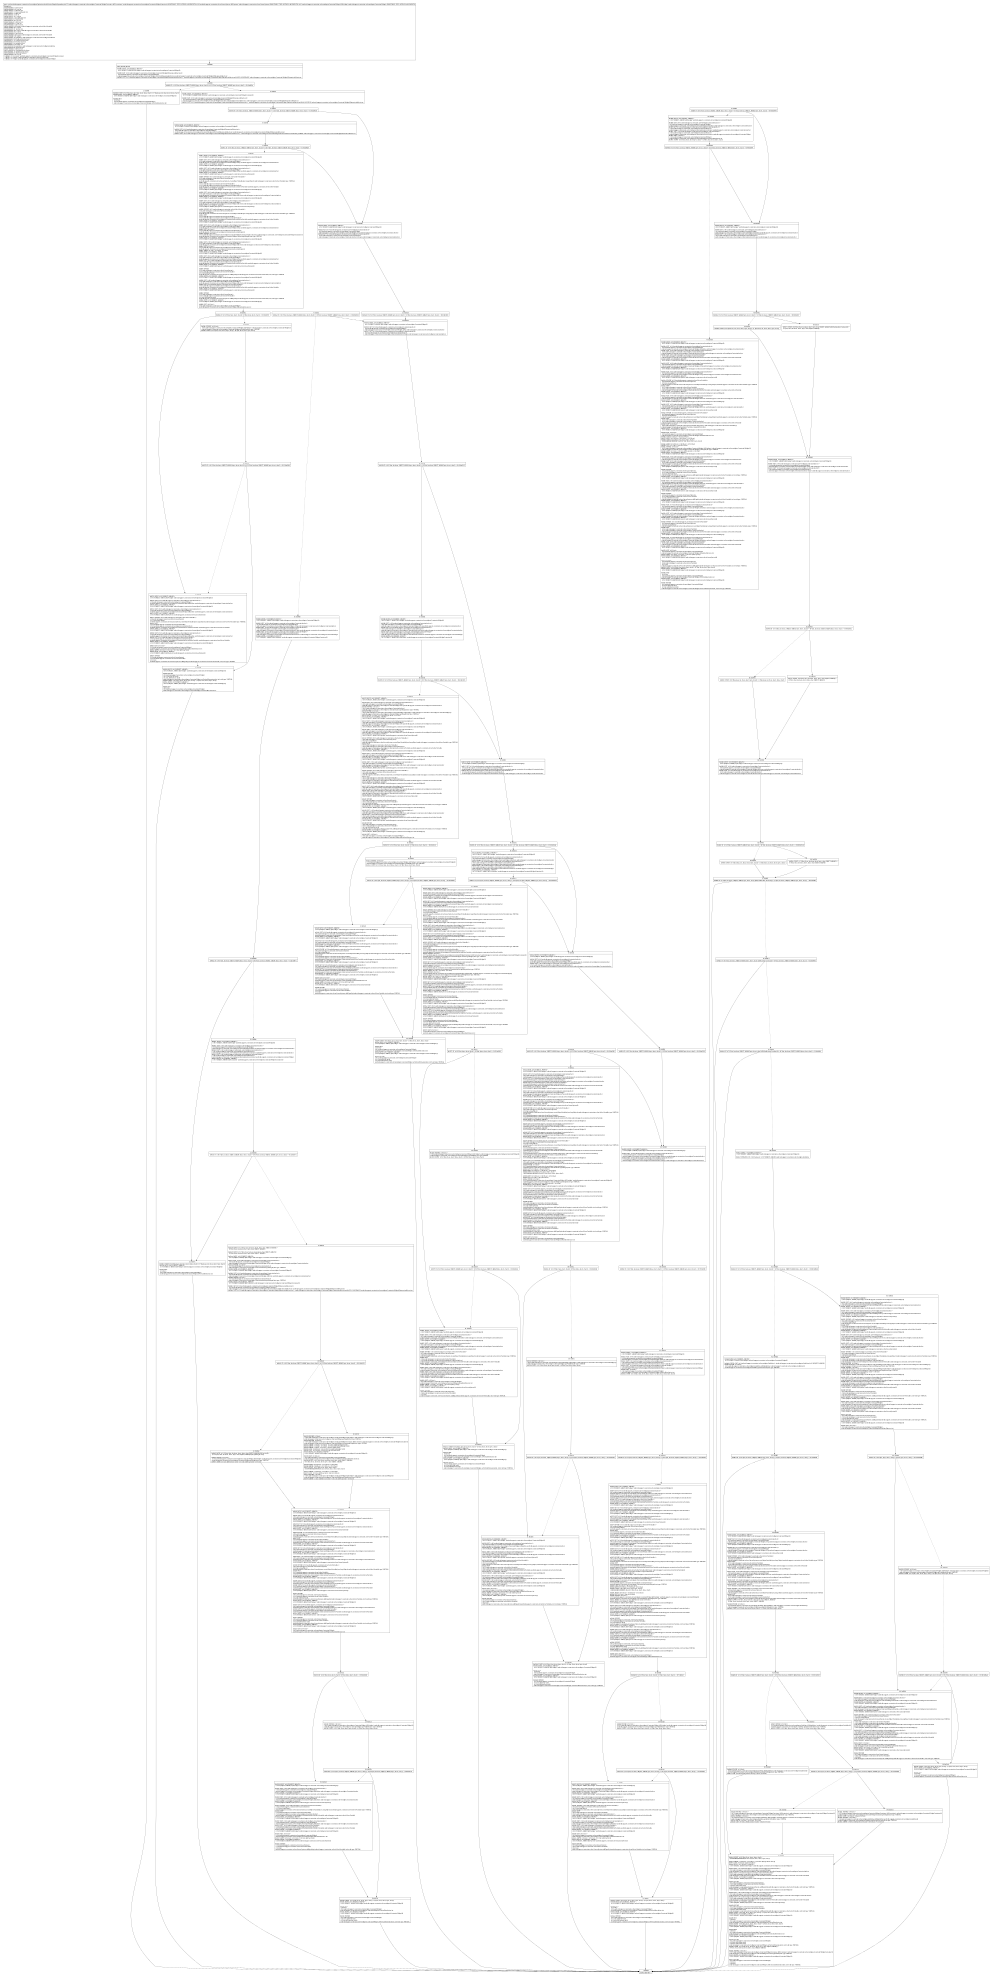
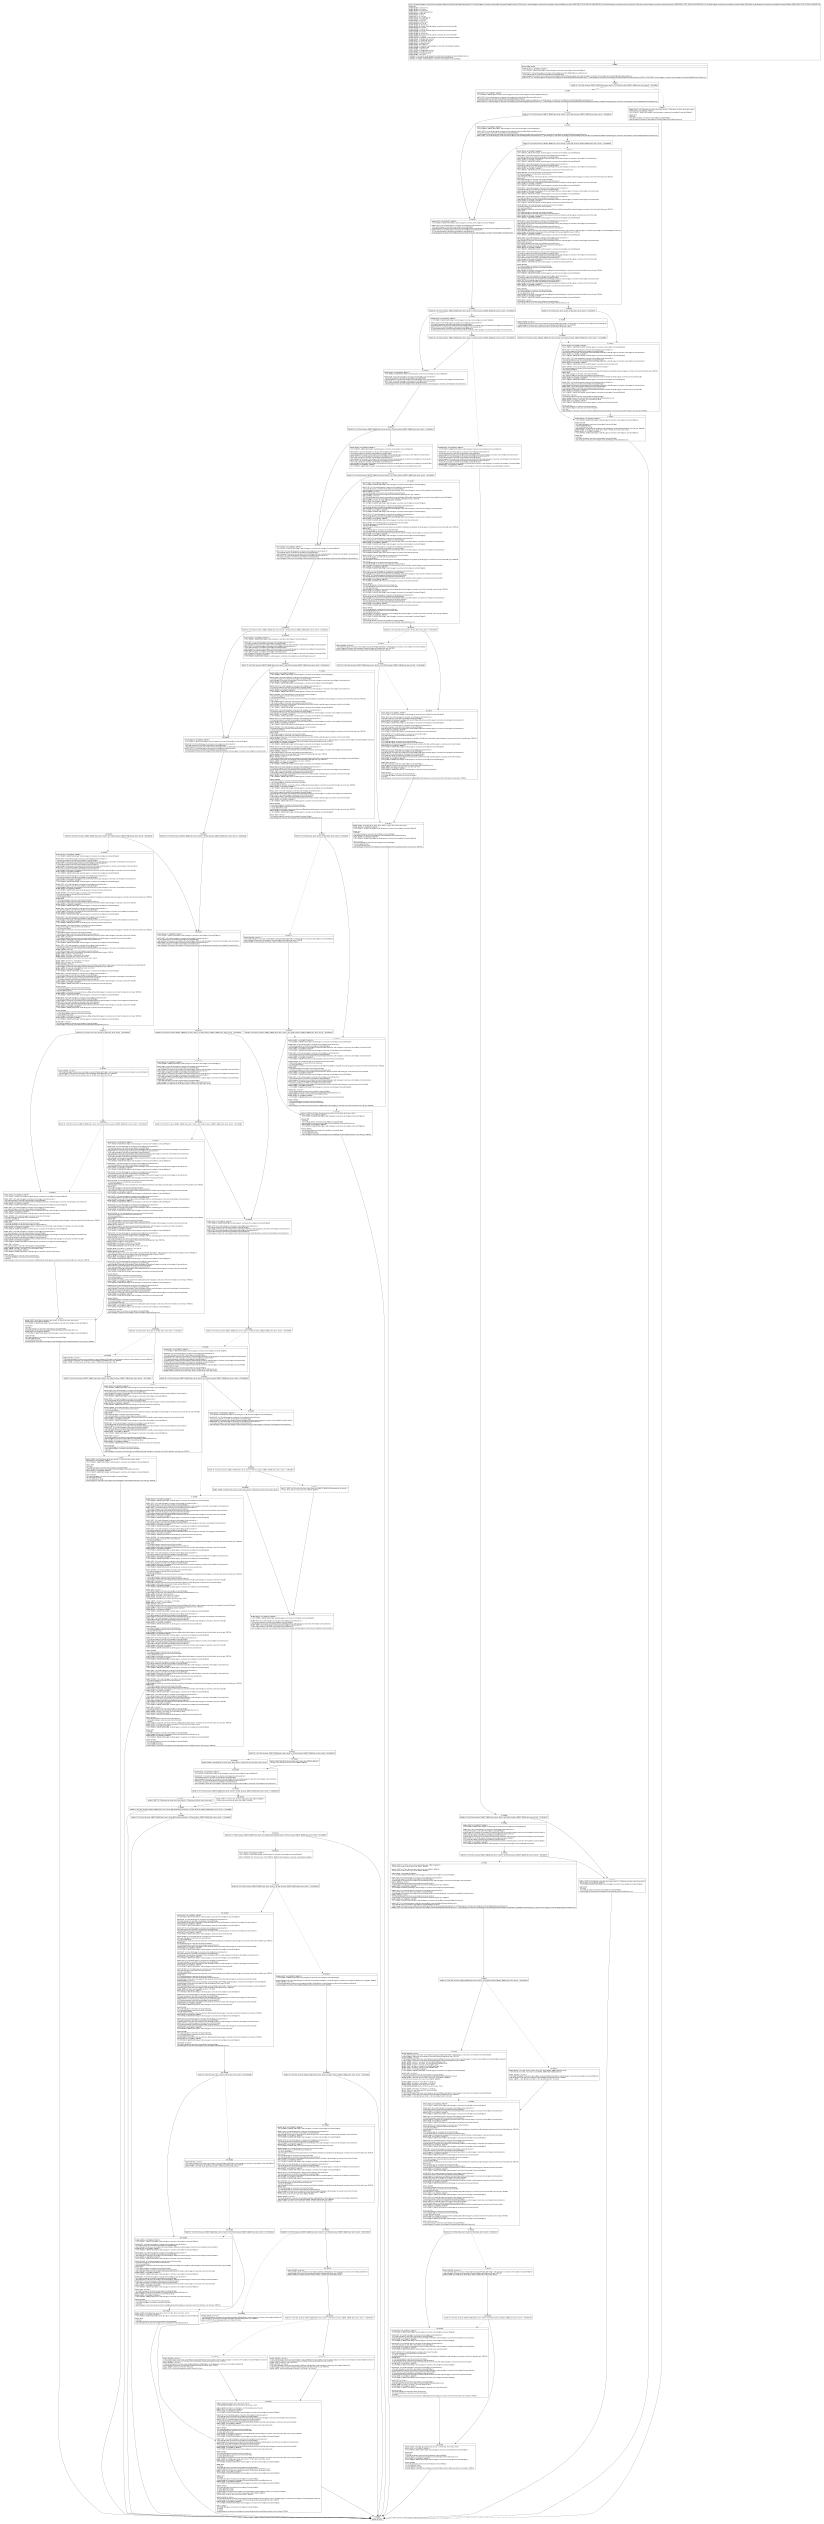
none -> (472, 323)
none -> (249, 1226)
